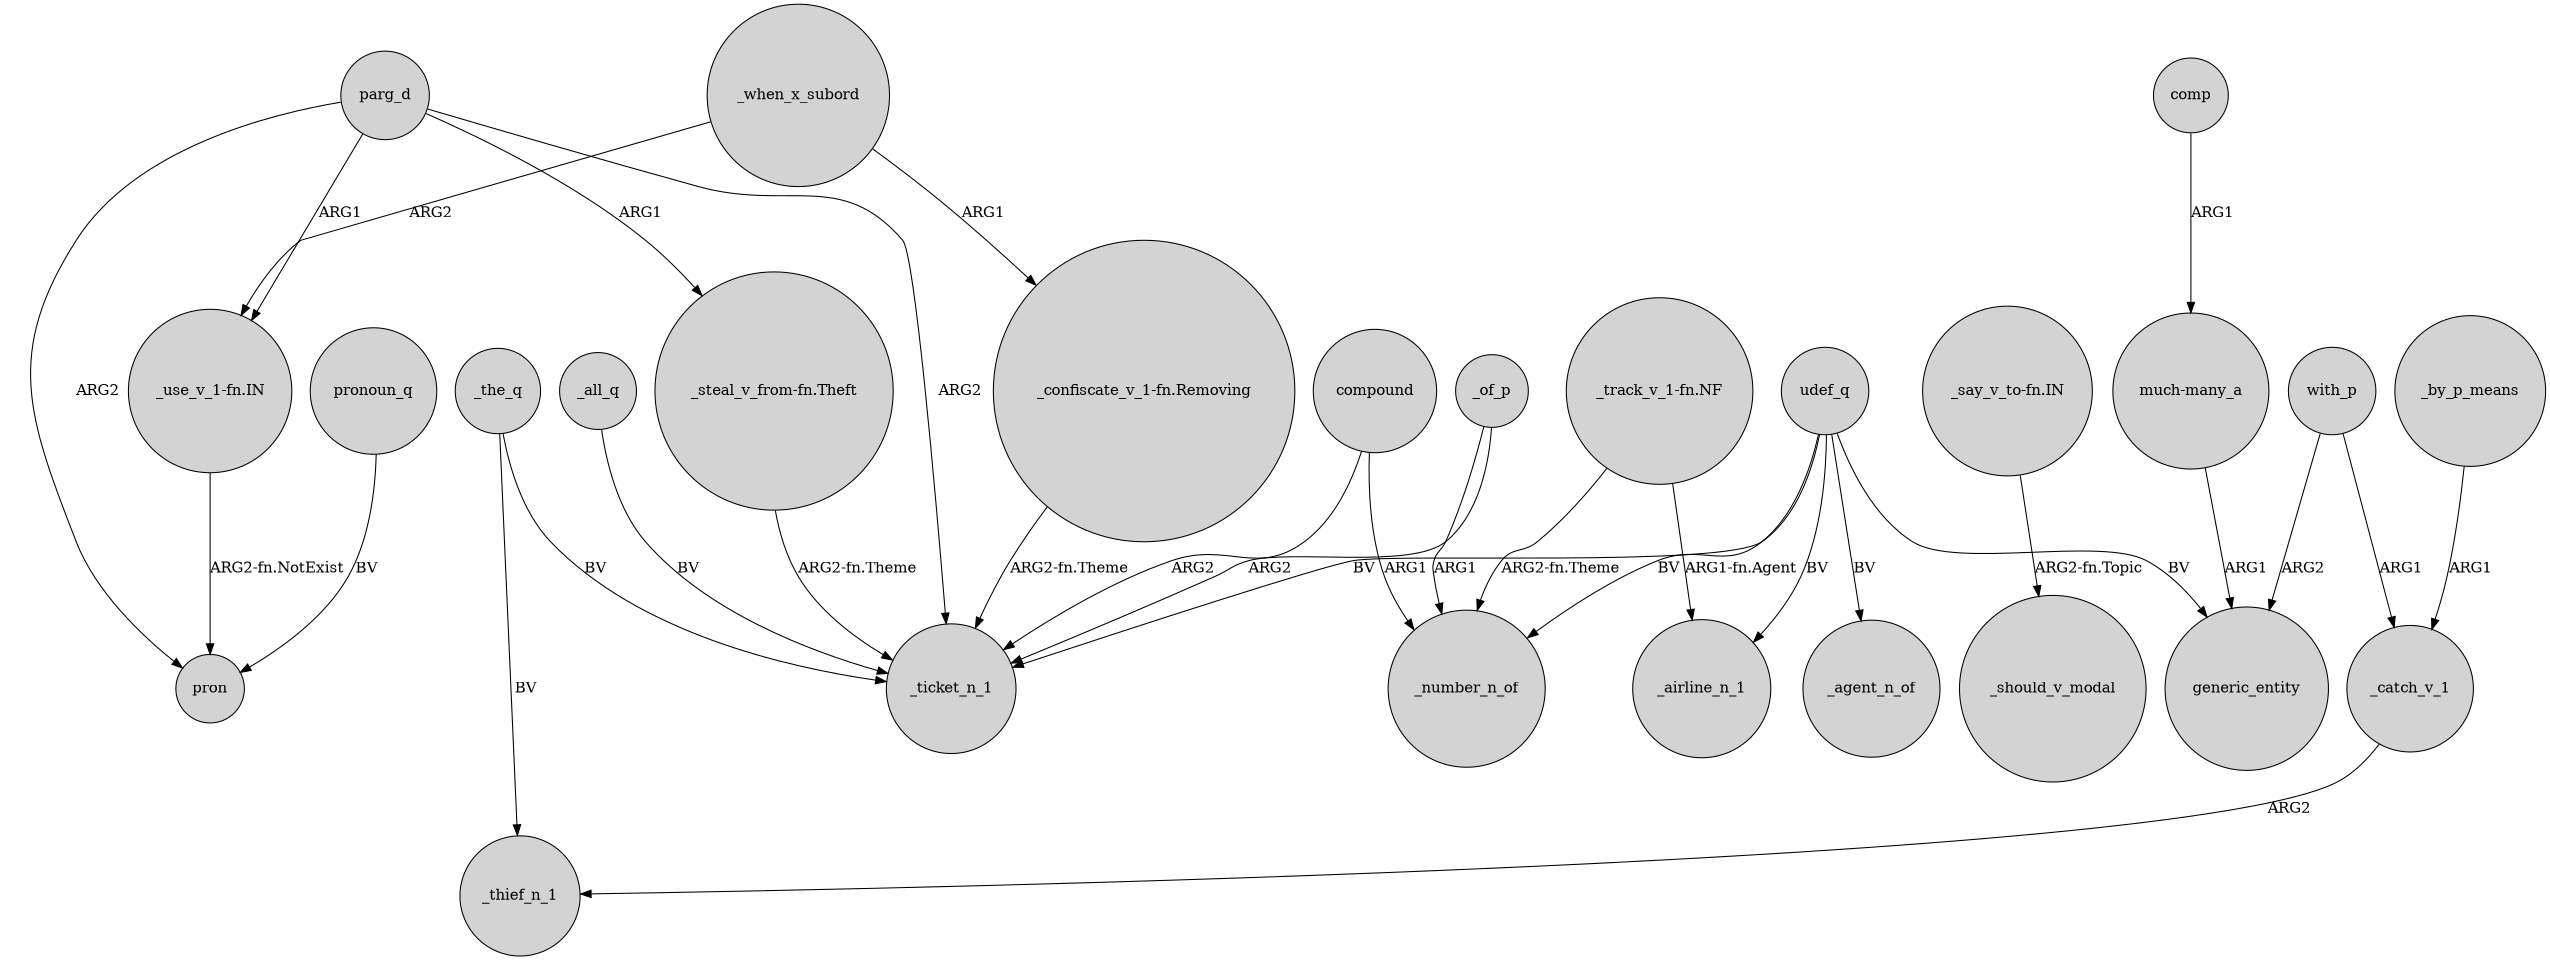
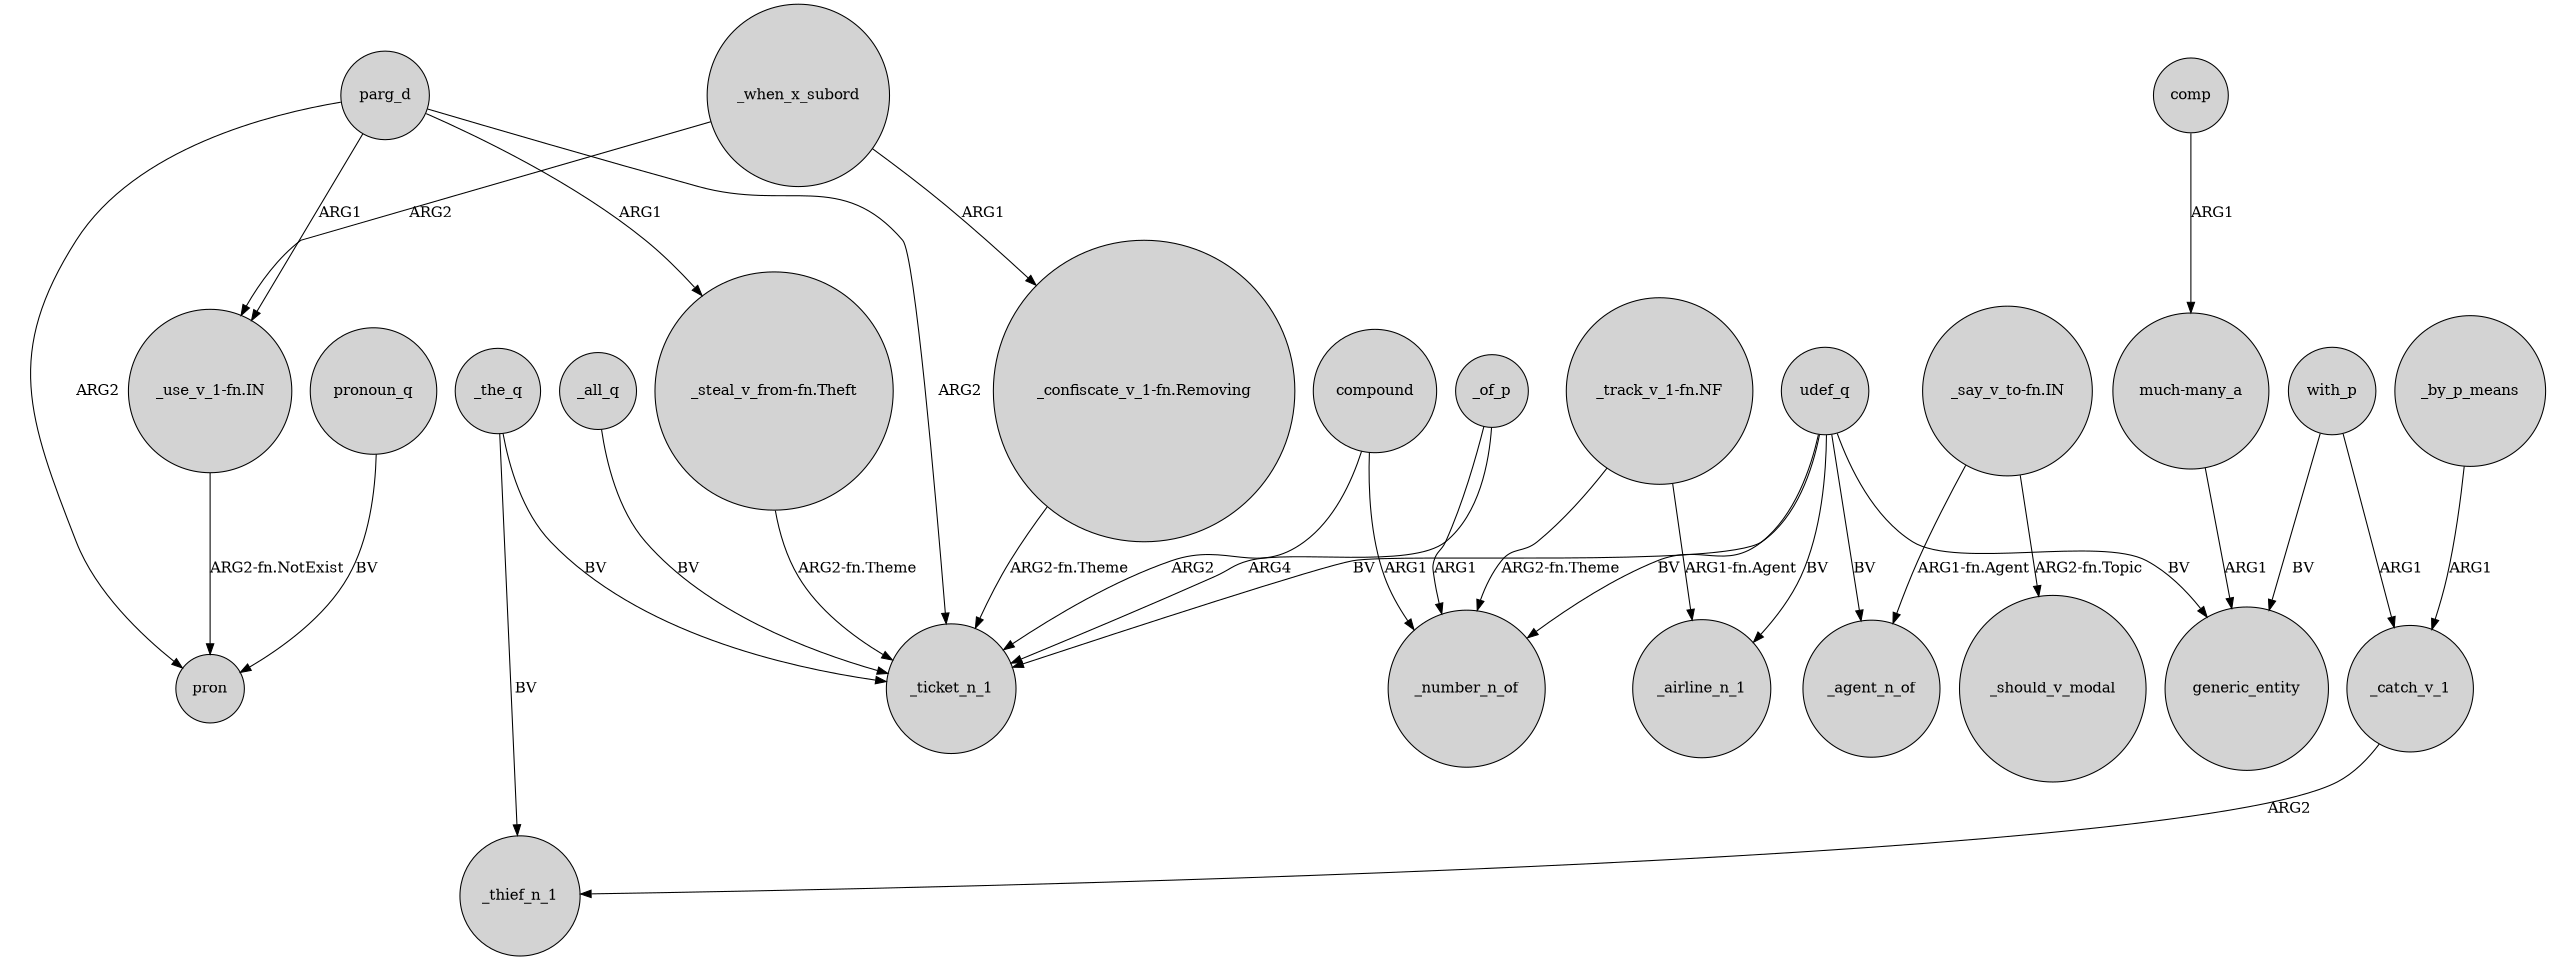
none -> (1928, 538)
(1270, 569) -> (1270, 569)
(2303, 569) -> (2303, 569)
